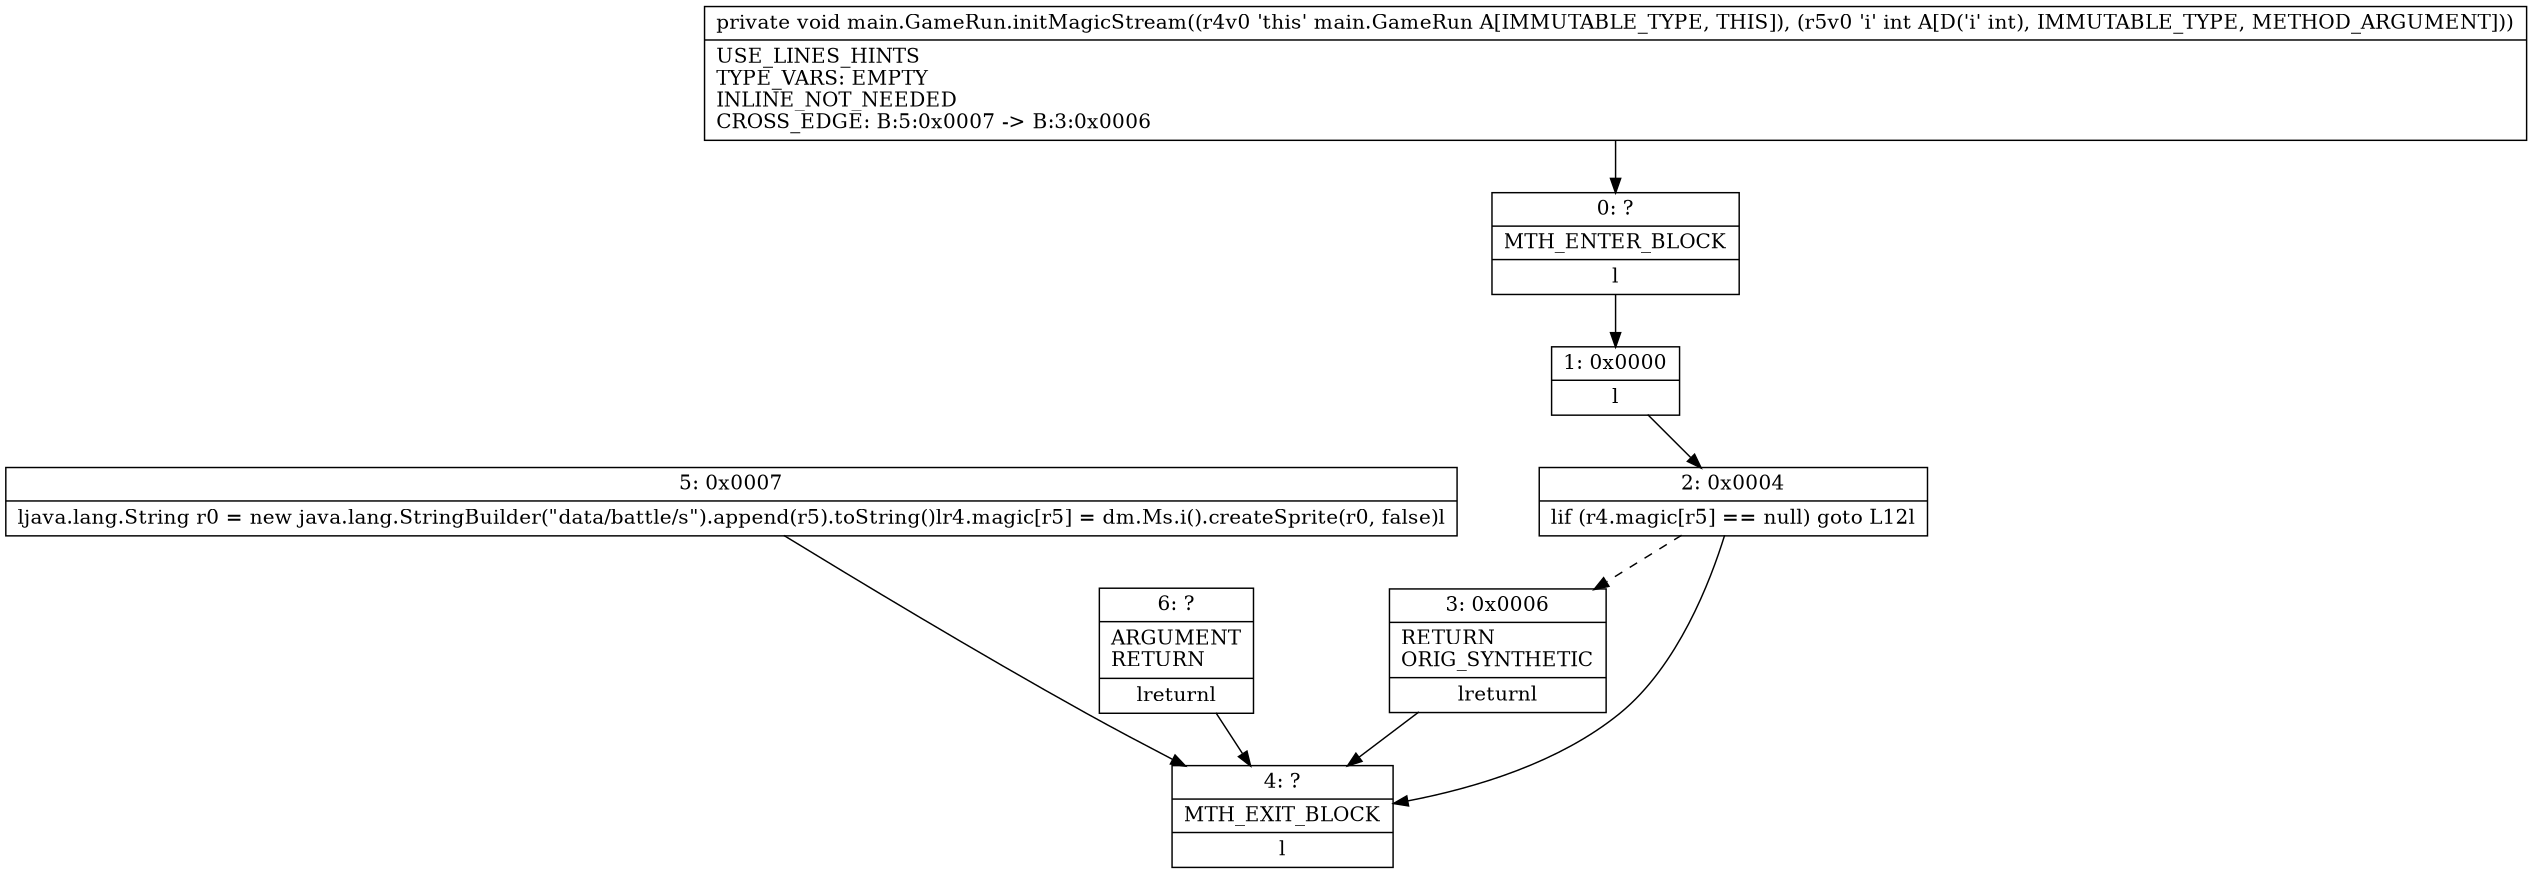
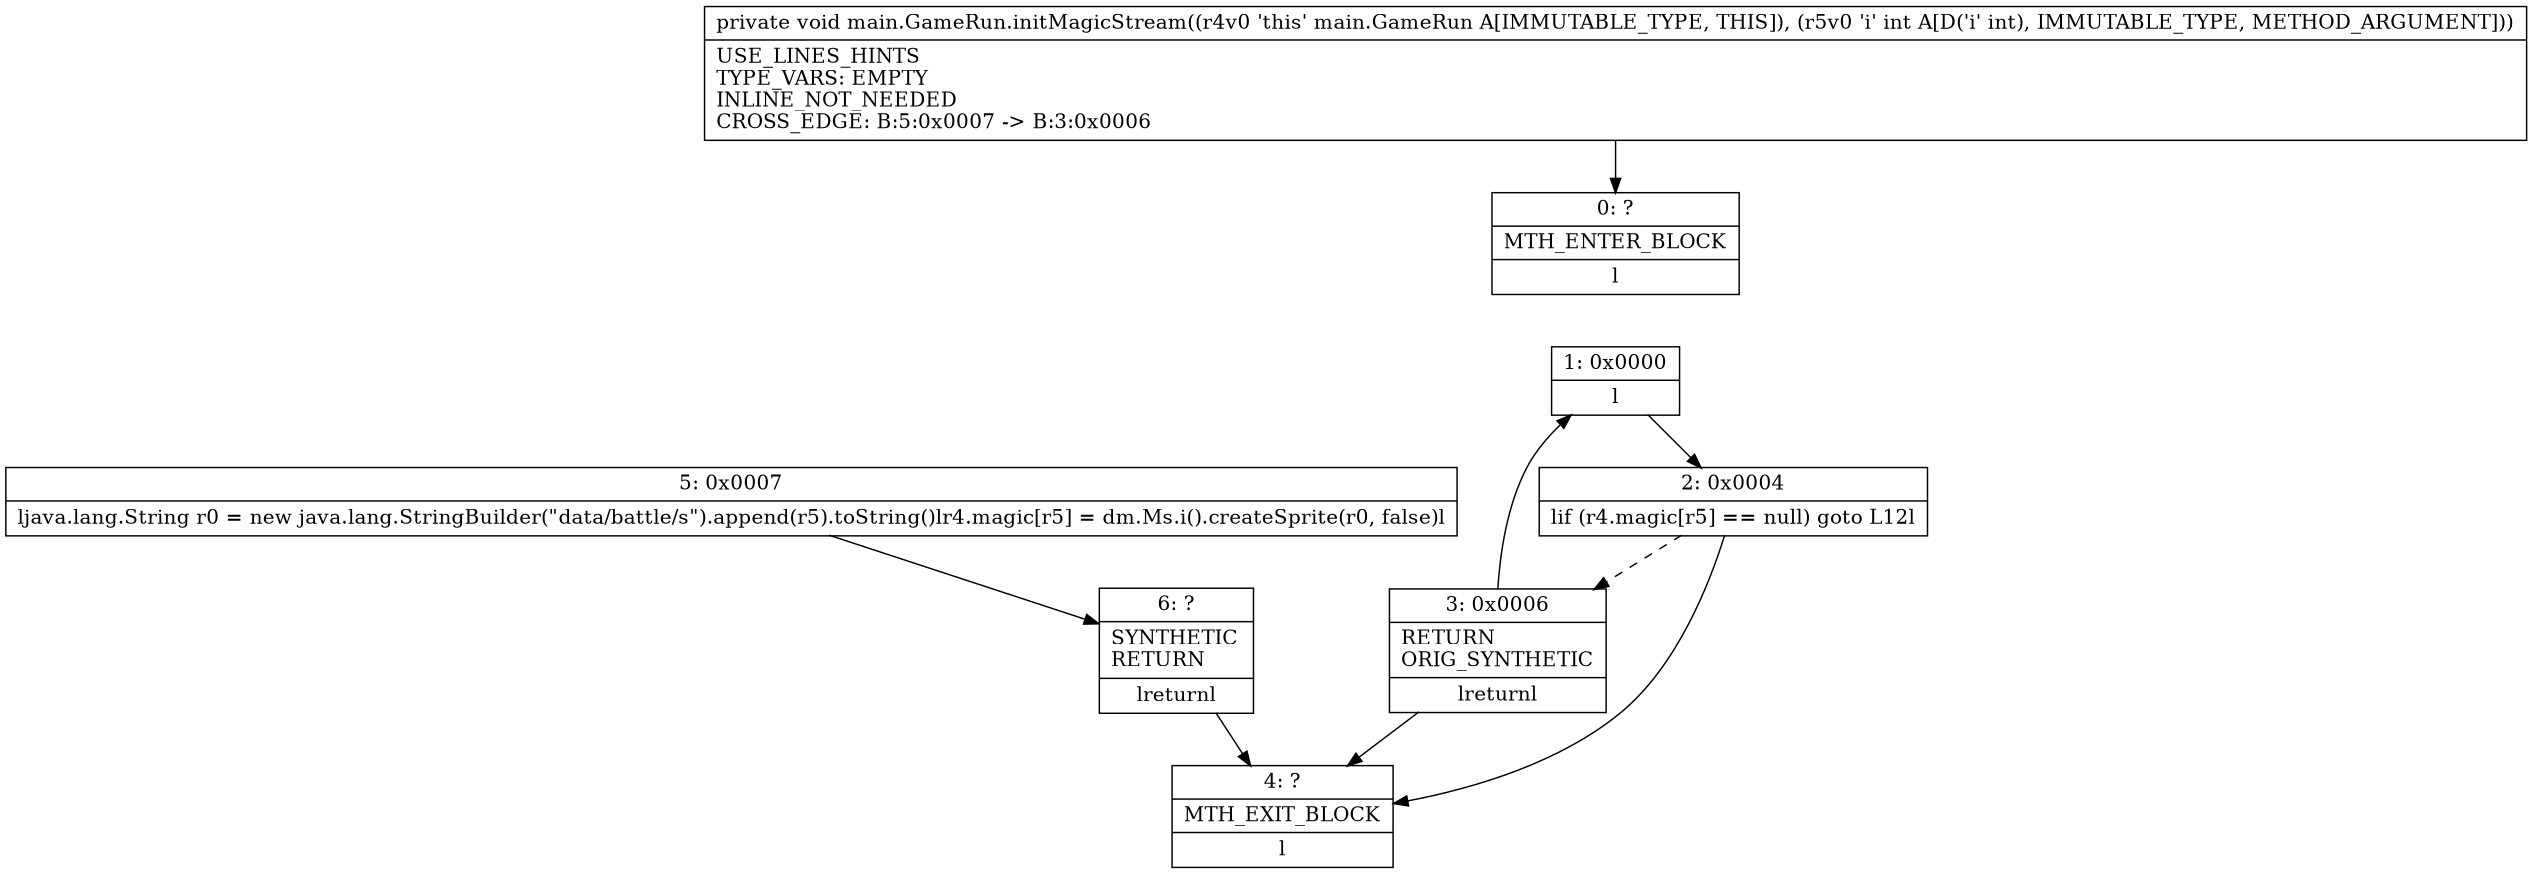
(1616, 313) -> (1513, 501)
(1176, 638) -> (1175, 638)
(976, 651) -> (957, 577)
